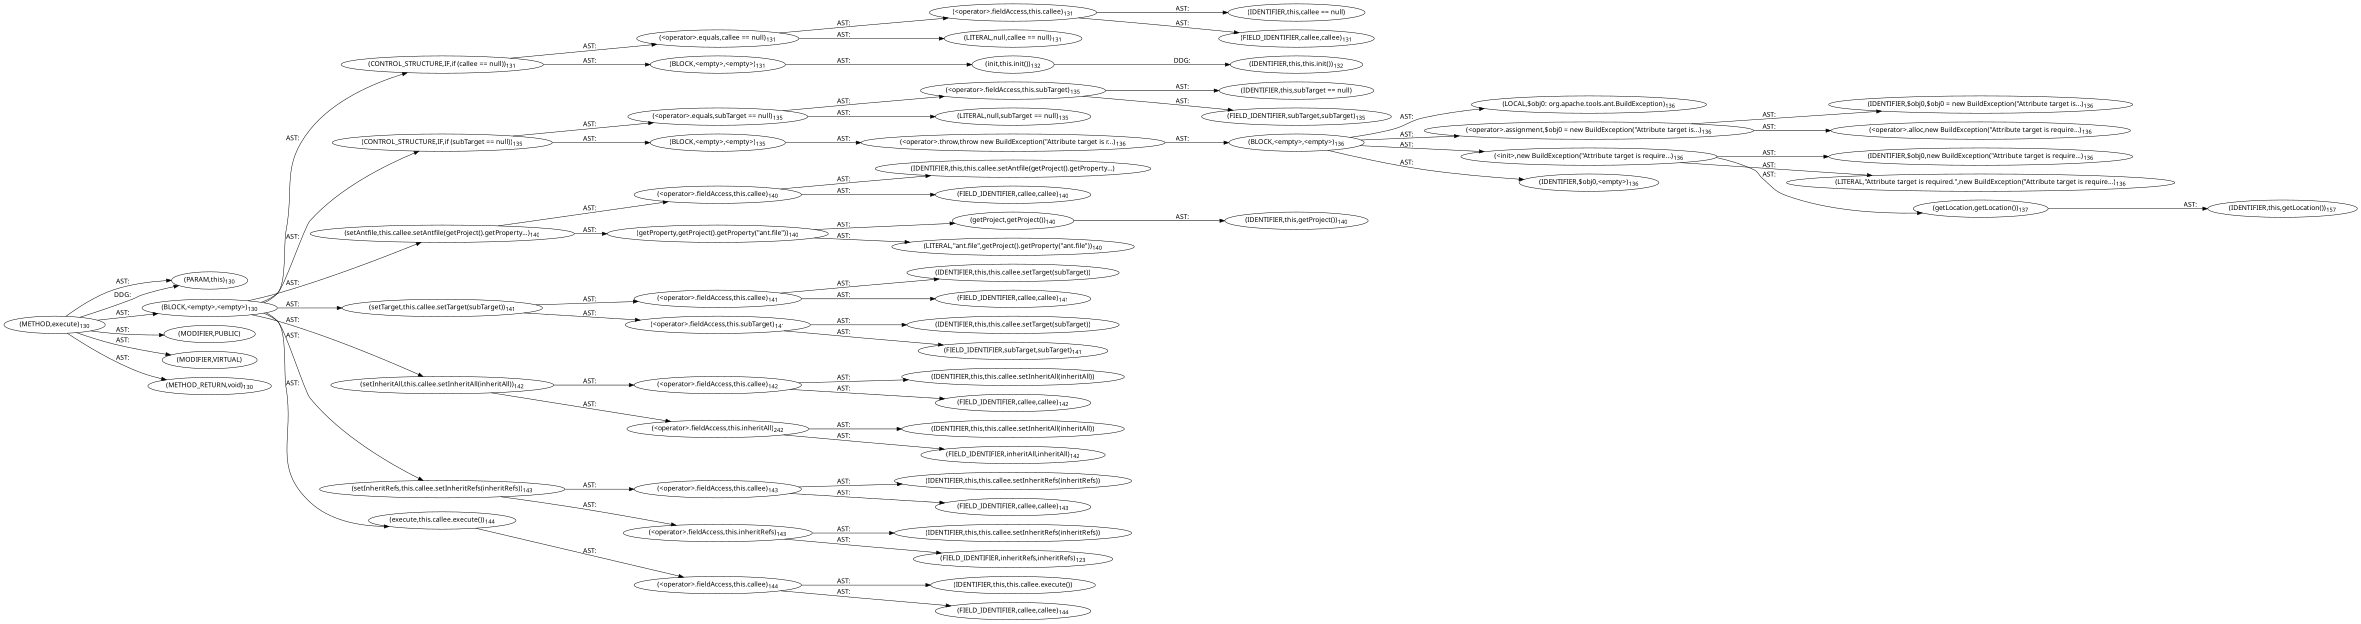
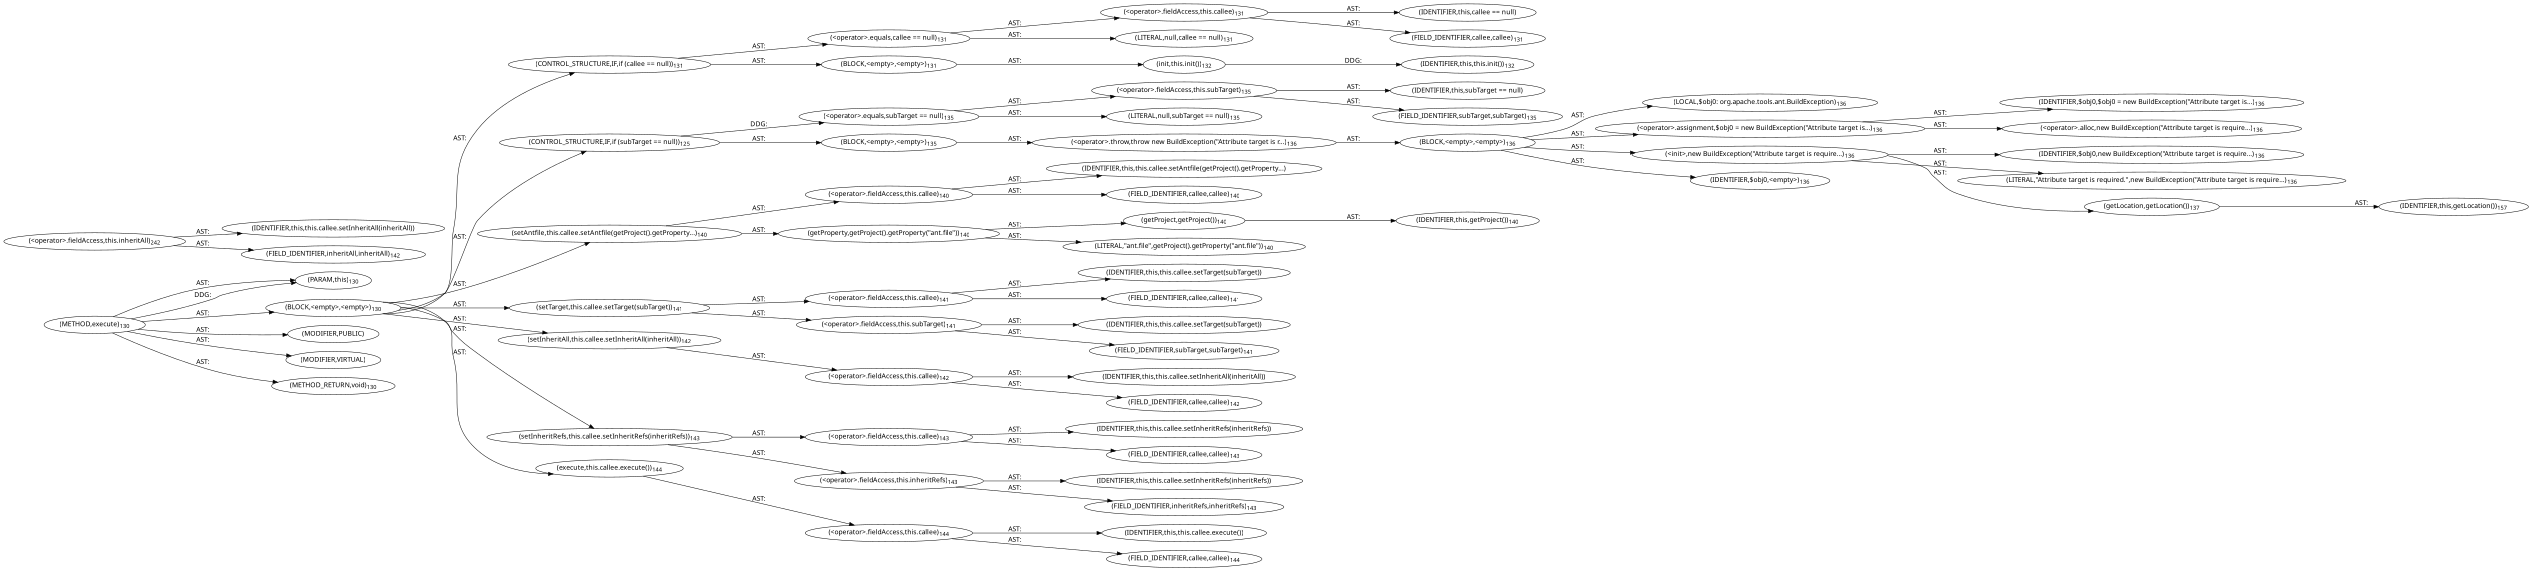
(591, 125) -> (760, 125)
(518, 142) -> (685, 142)
(579, 407) -> none
(1081, 558) -> (1252, 506)
